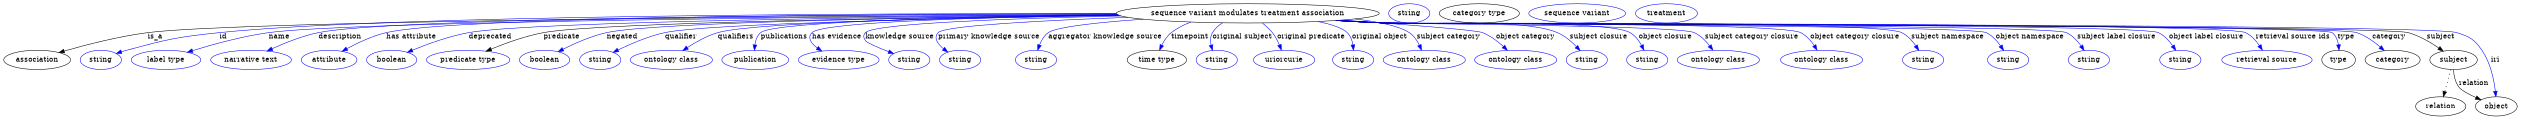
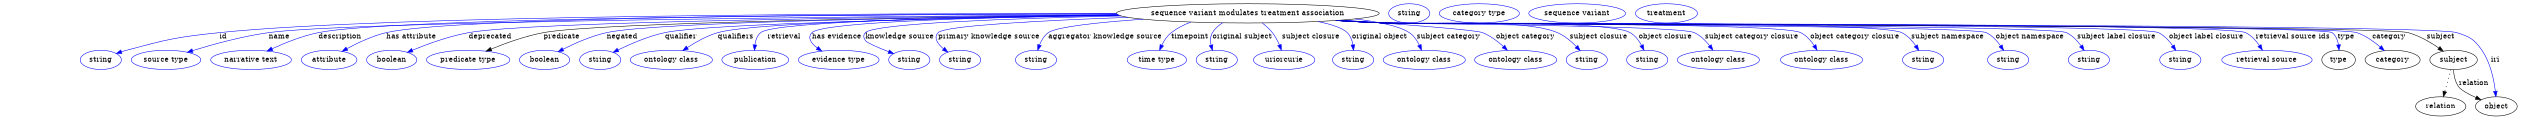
(1479, 13) -> (1479, 13)
(784, 37) -> (784, 37)
(1311, 37) -> (1311, 37)
(37, 60) -> none
(166, 60) -> (166, 60)
(1157, 60) -> (1157, 60)
